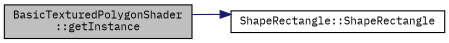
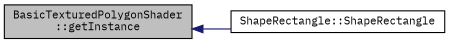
(206, 14) -> (217, 29)
